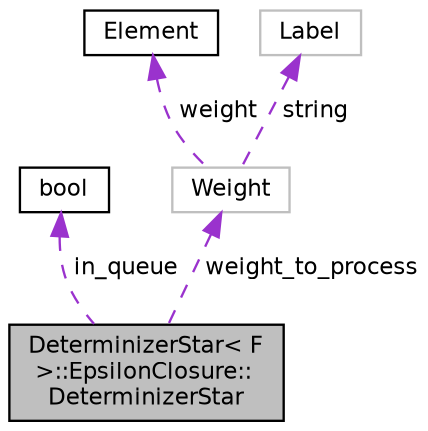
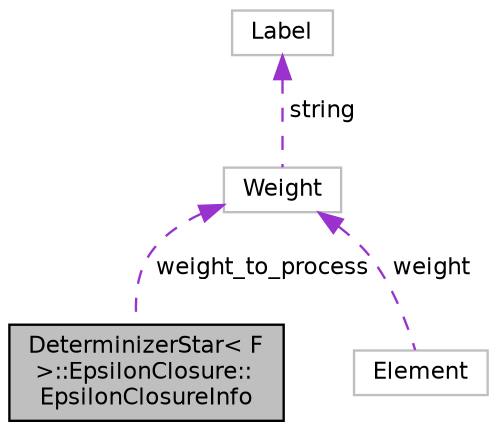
(151, 33) -> (421, 373)
(174, 127) -> (387, 282)
(64, 190) -> none
(147, 373) -> (147, 373)
